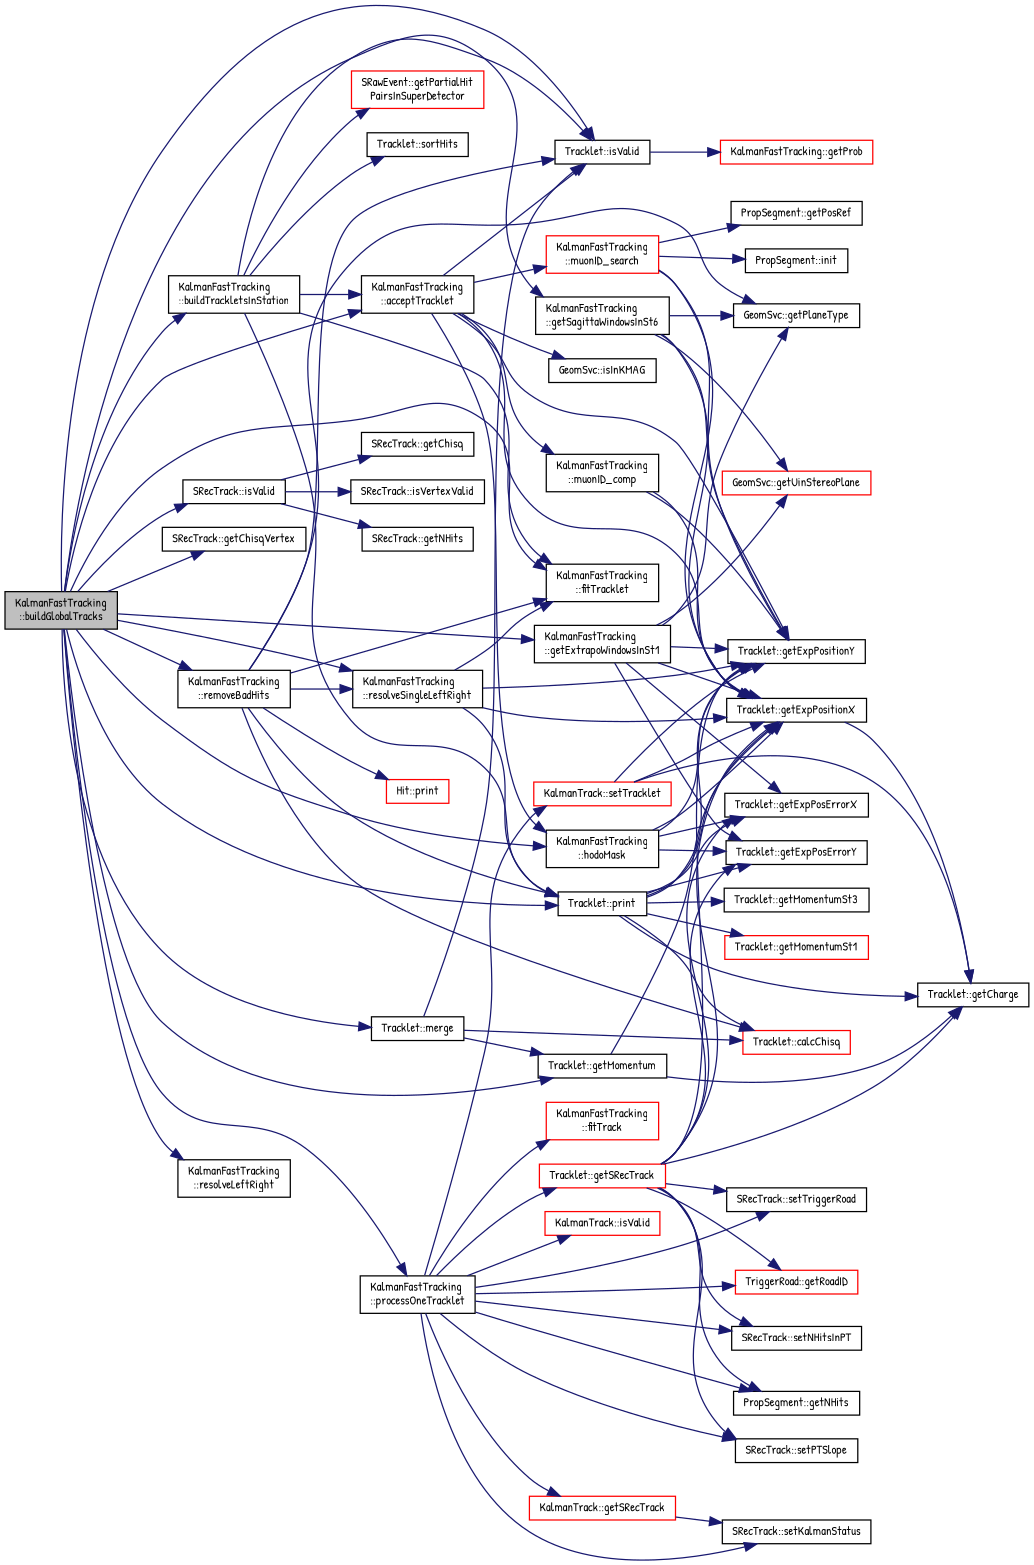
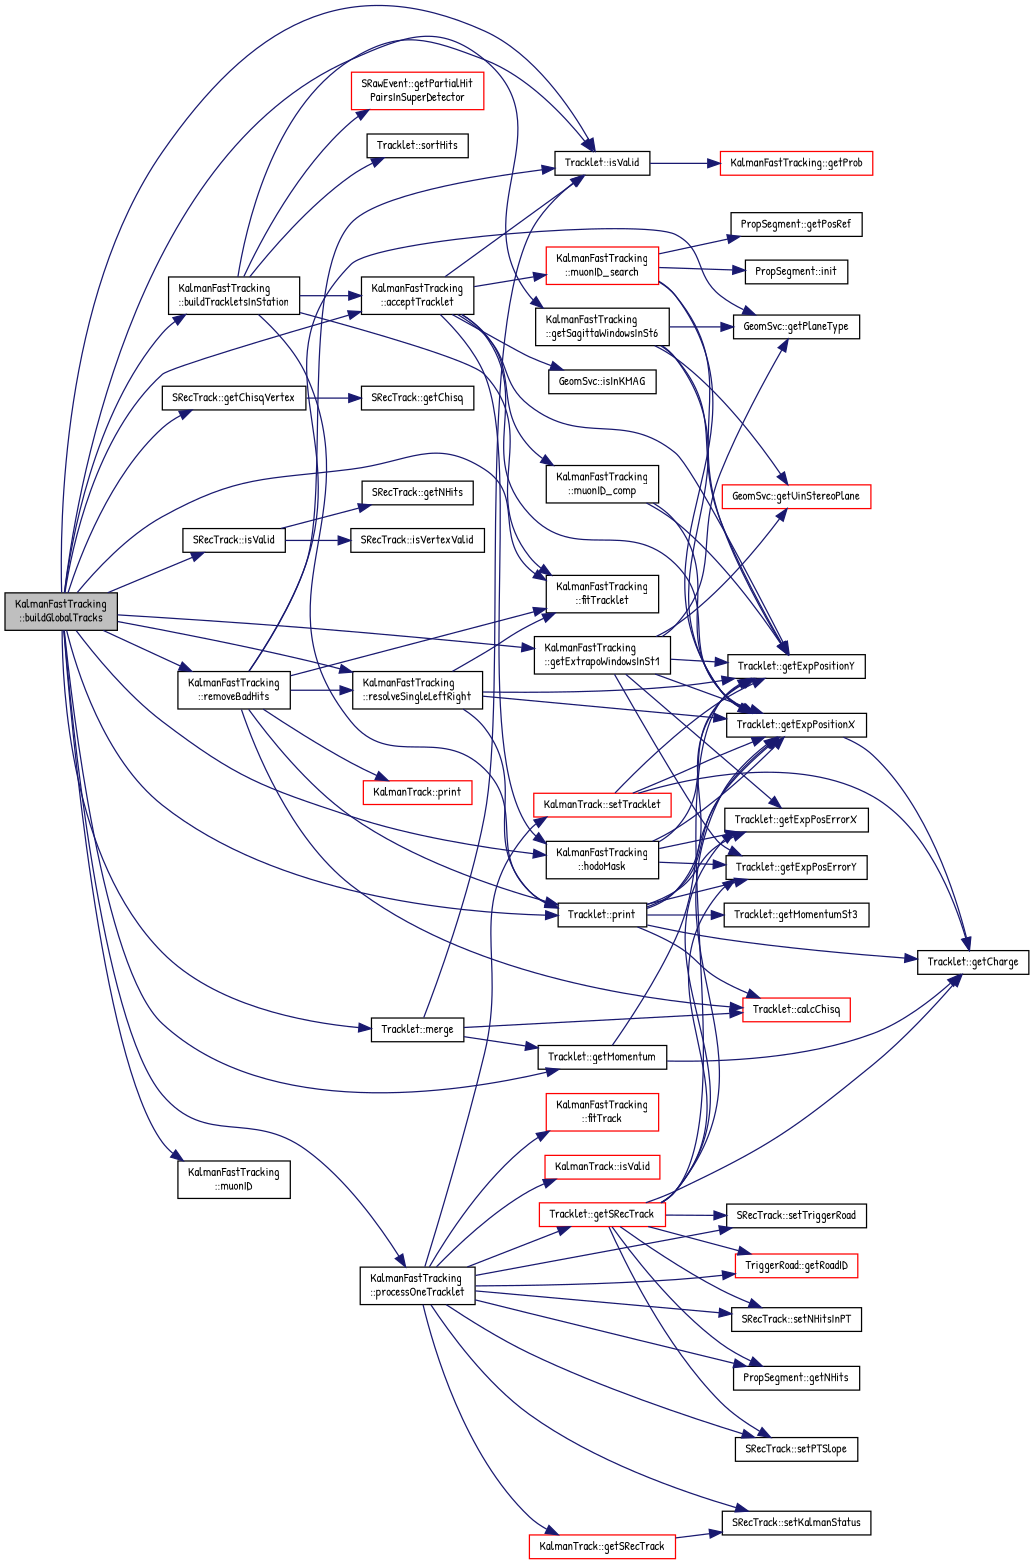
(326, 468) -> (327, 398)
(418, 791) -> (418, 793)
(797, 948) -> none
(234, 1179) -> (234, 1180)
